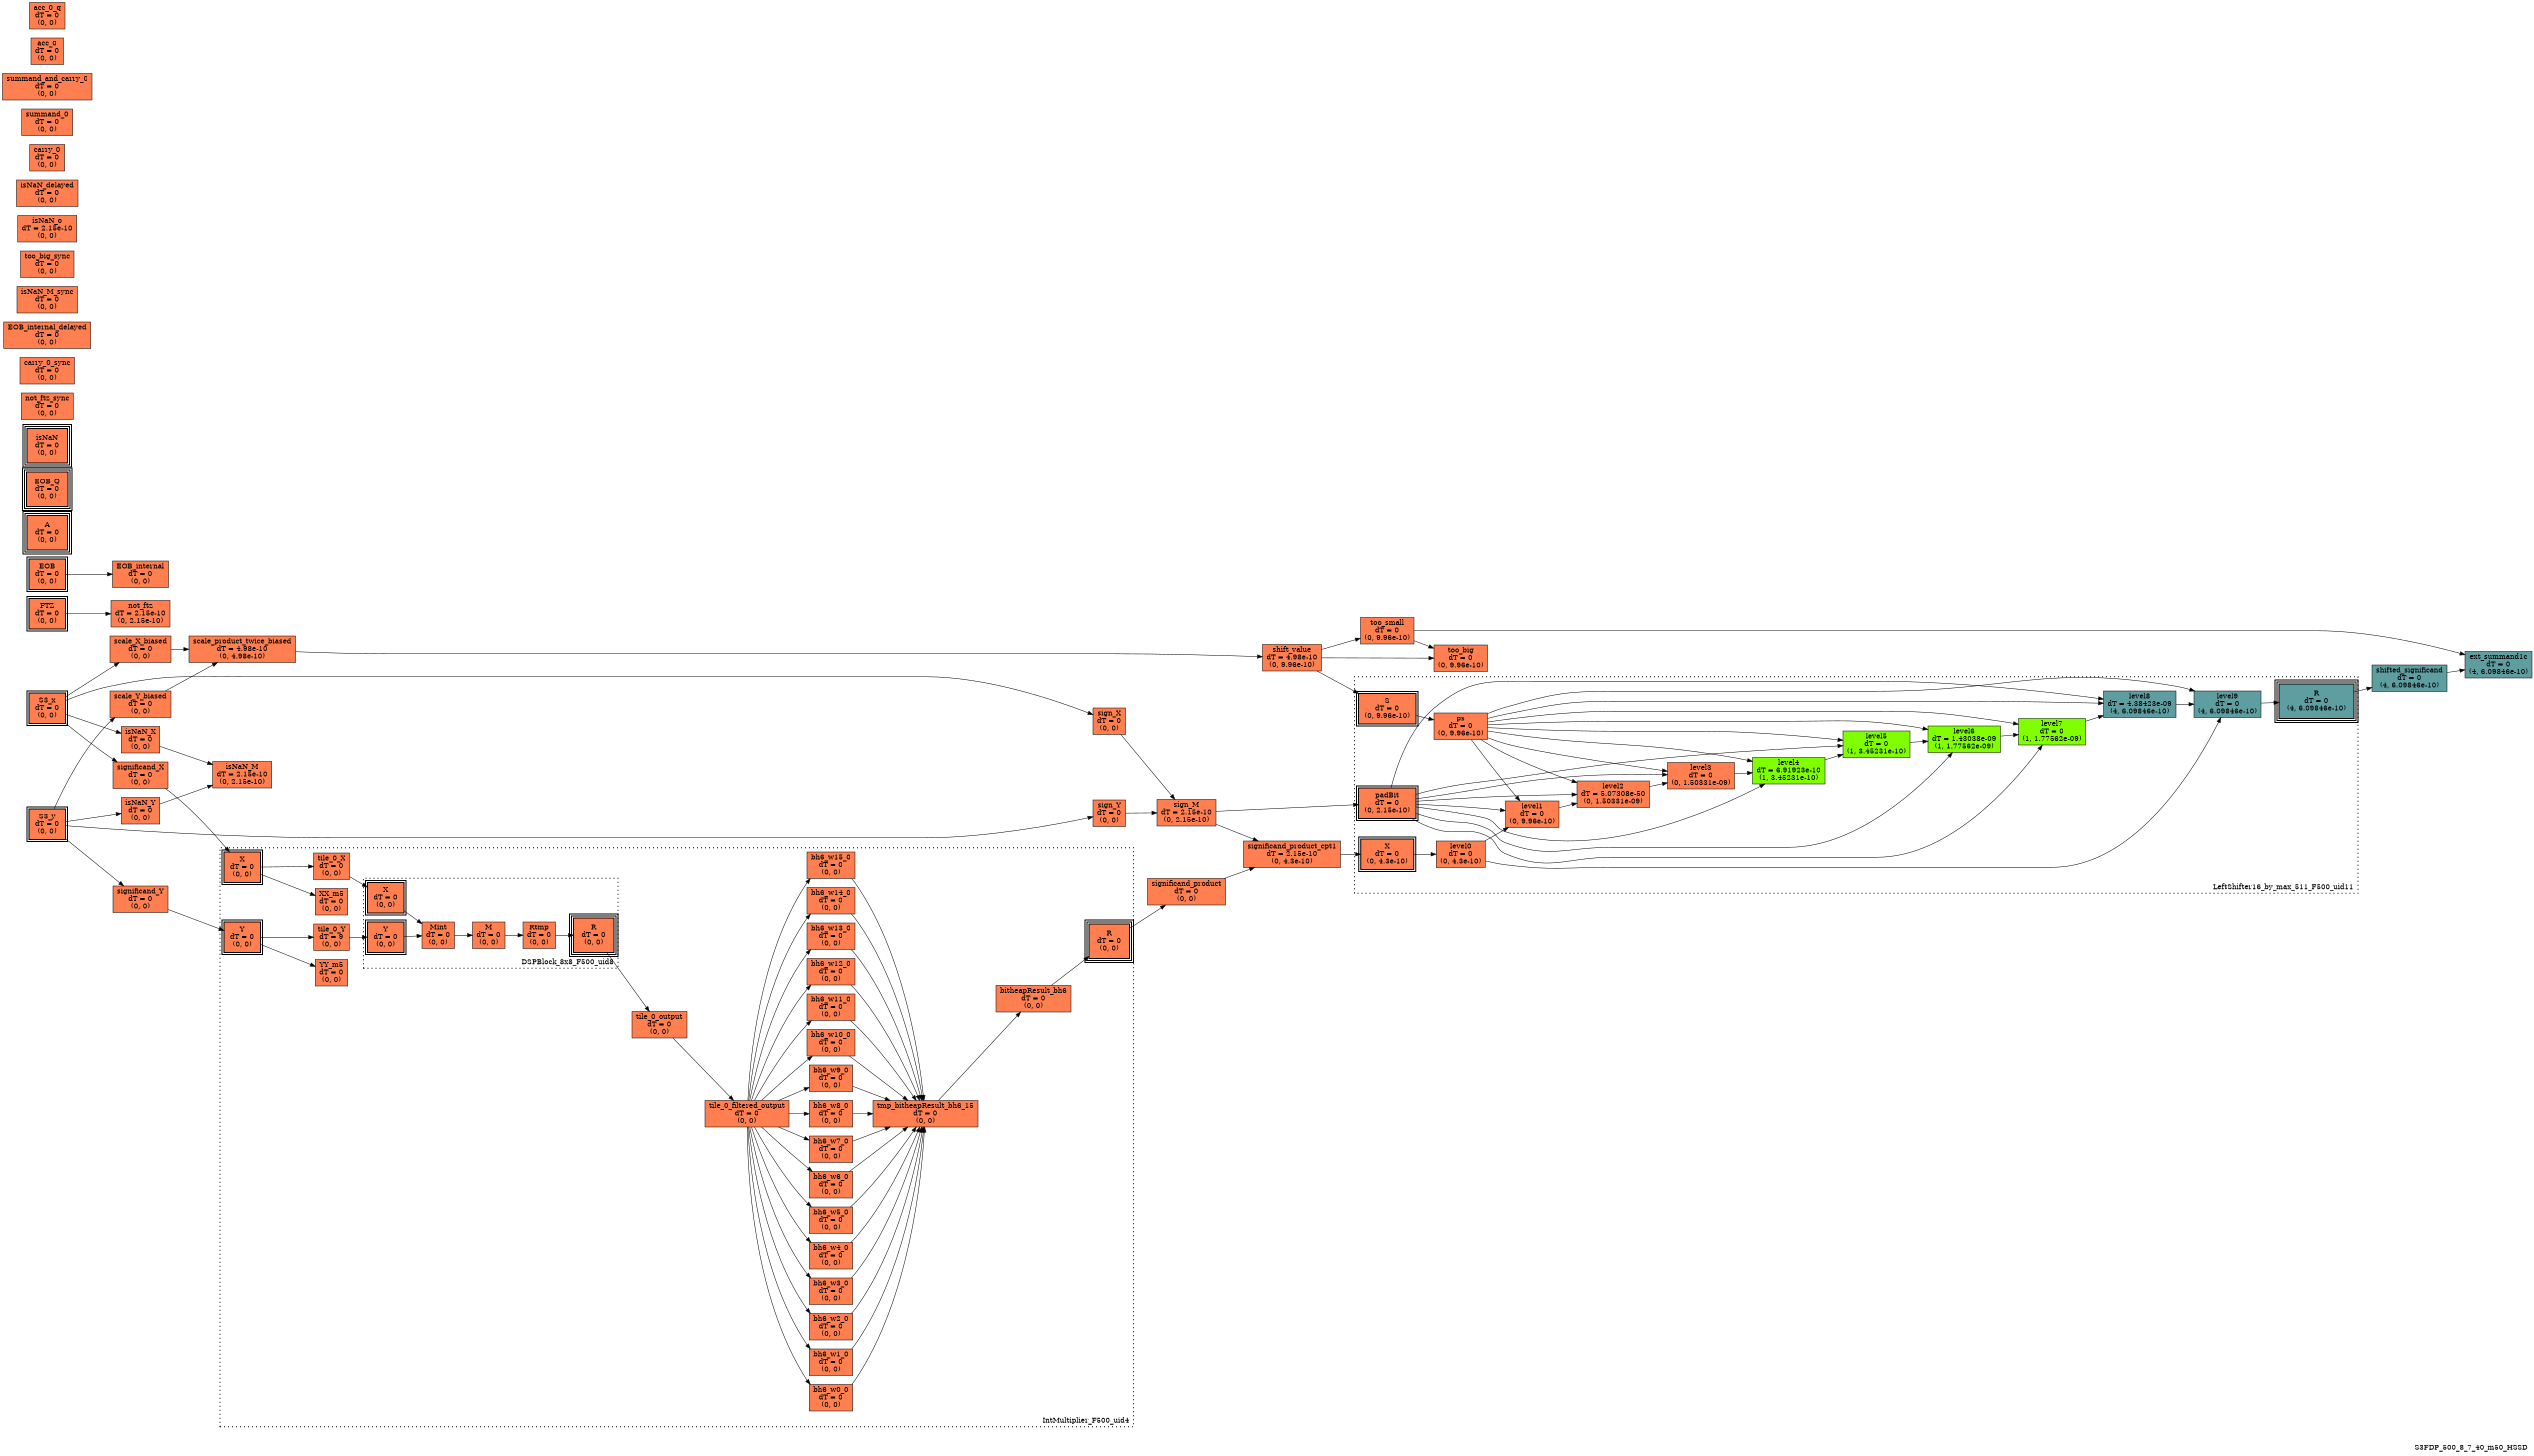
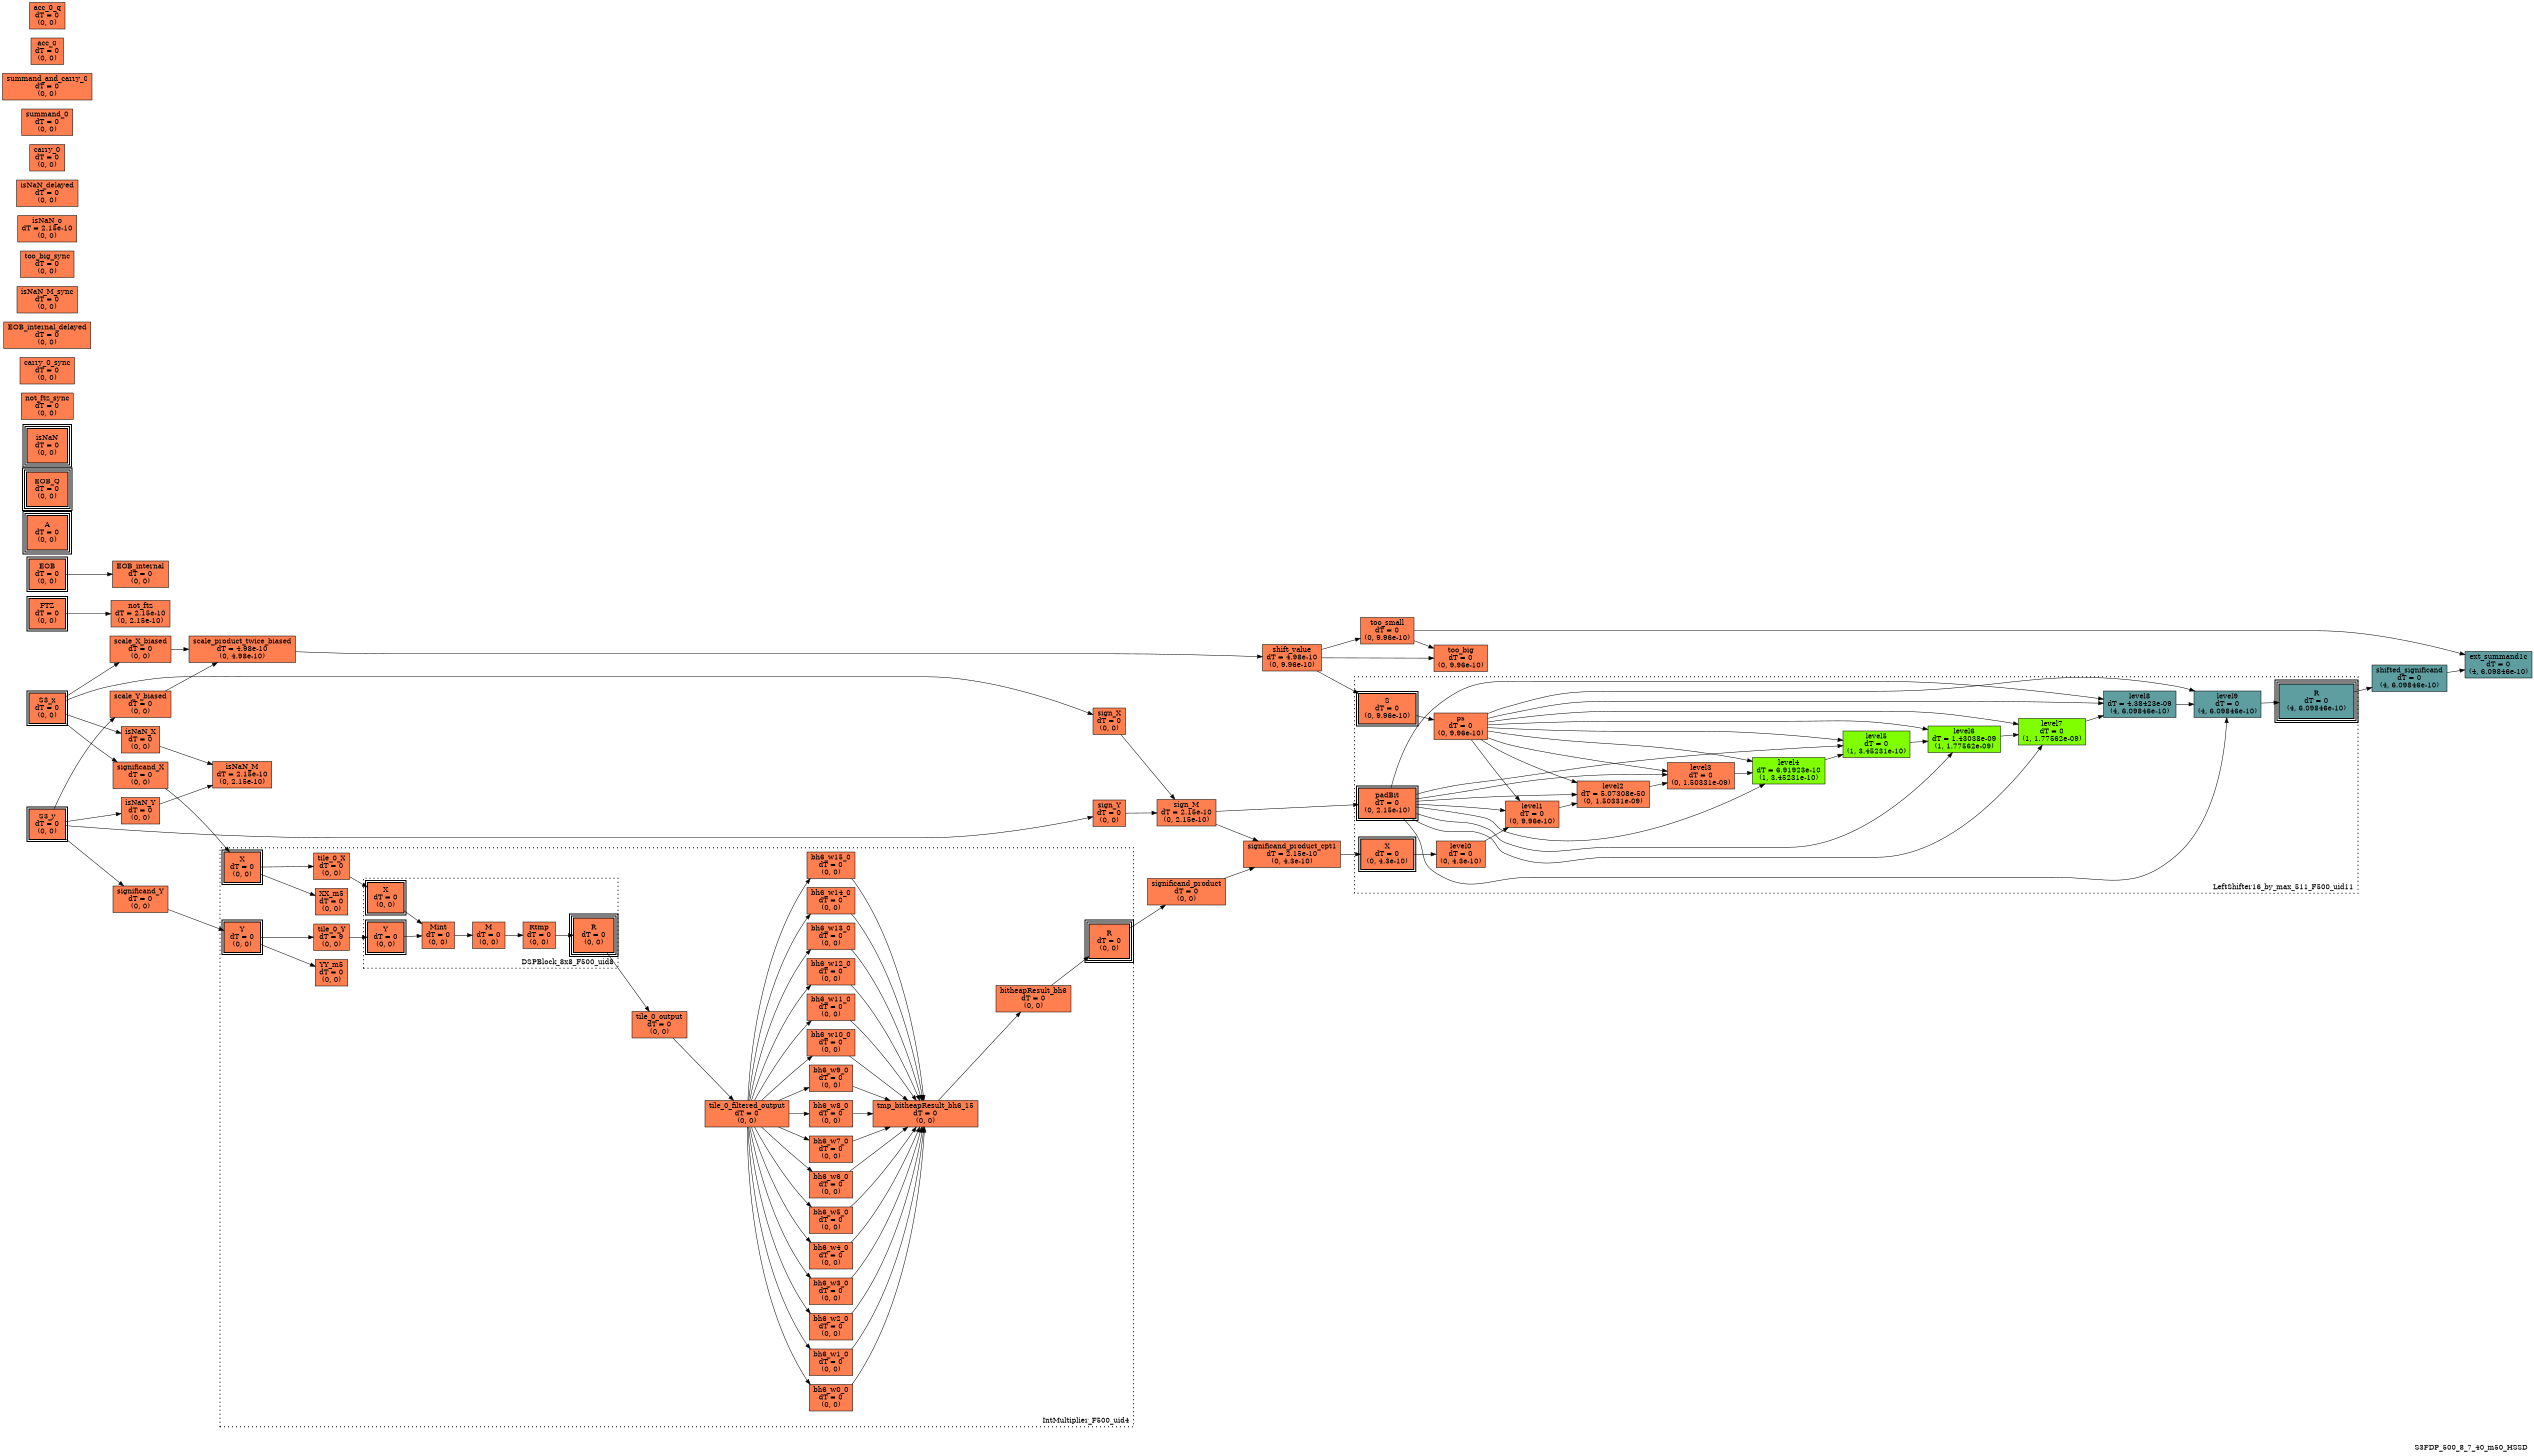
(1884, 867) -> (1848, 877)
